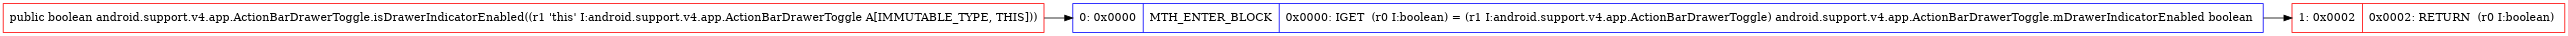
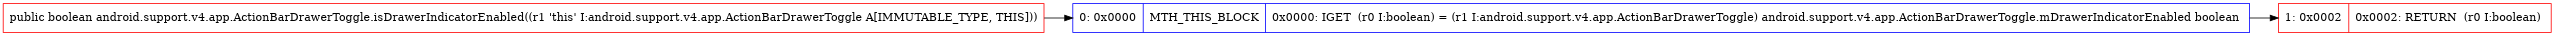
(1211, 18) -> (1204, 18)
